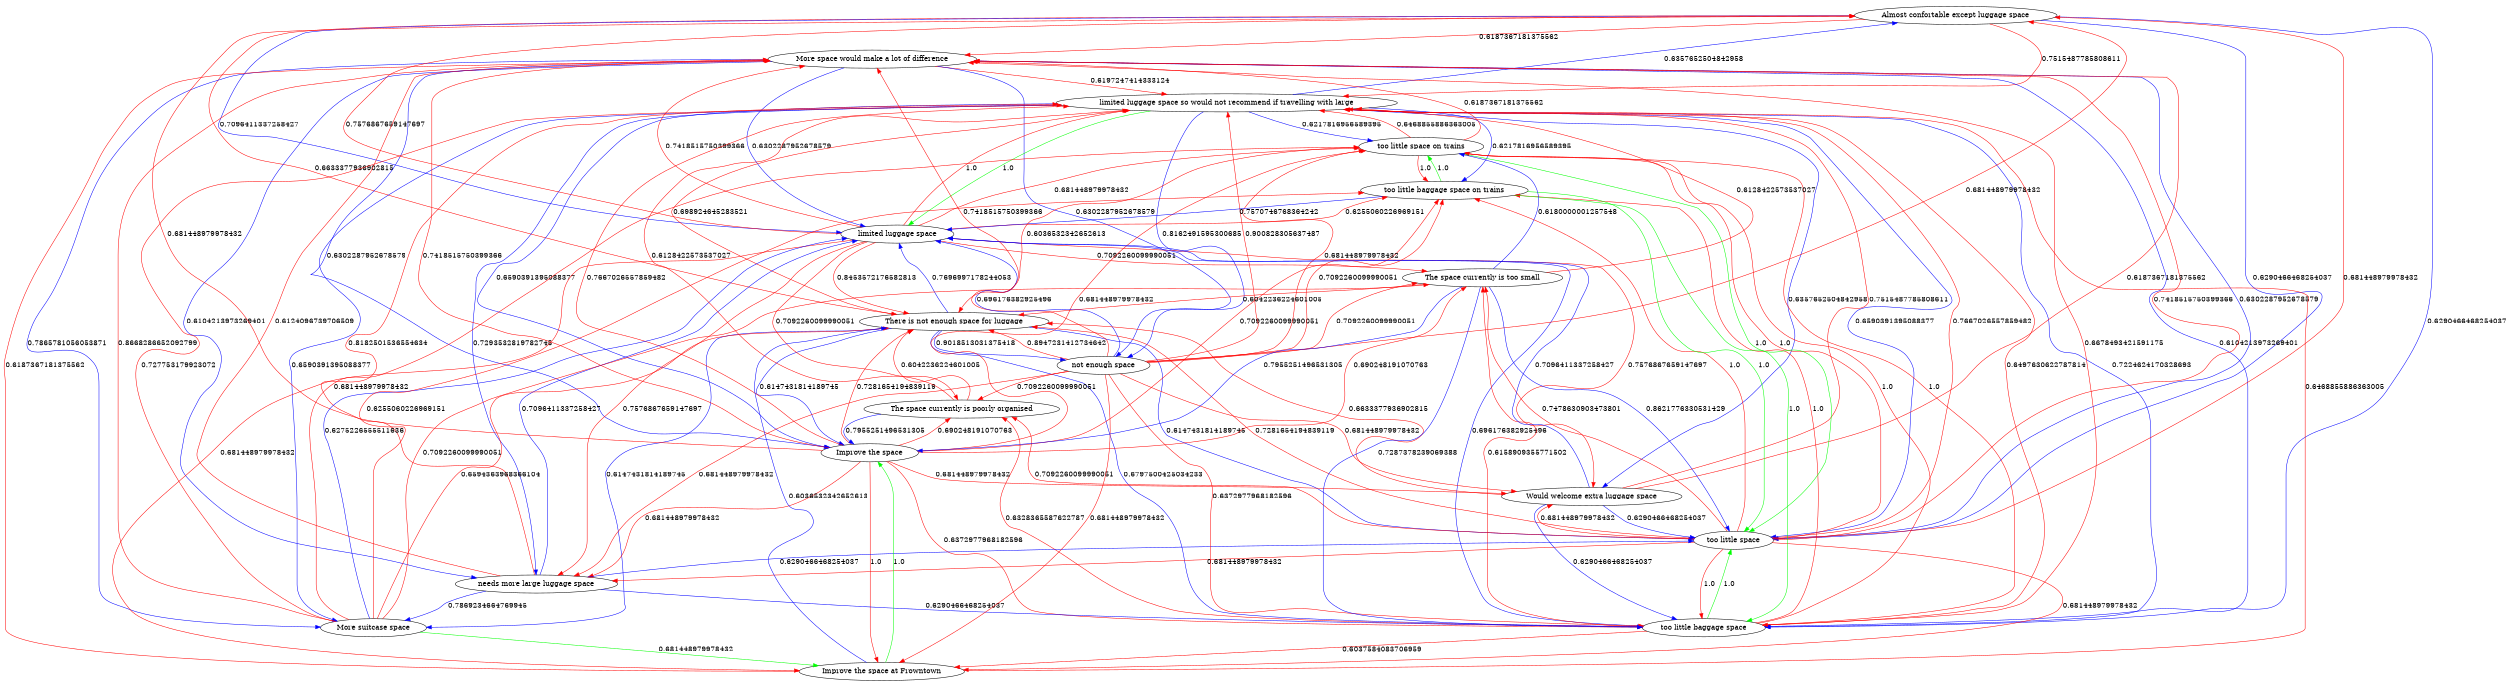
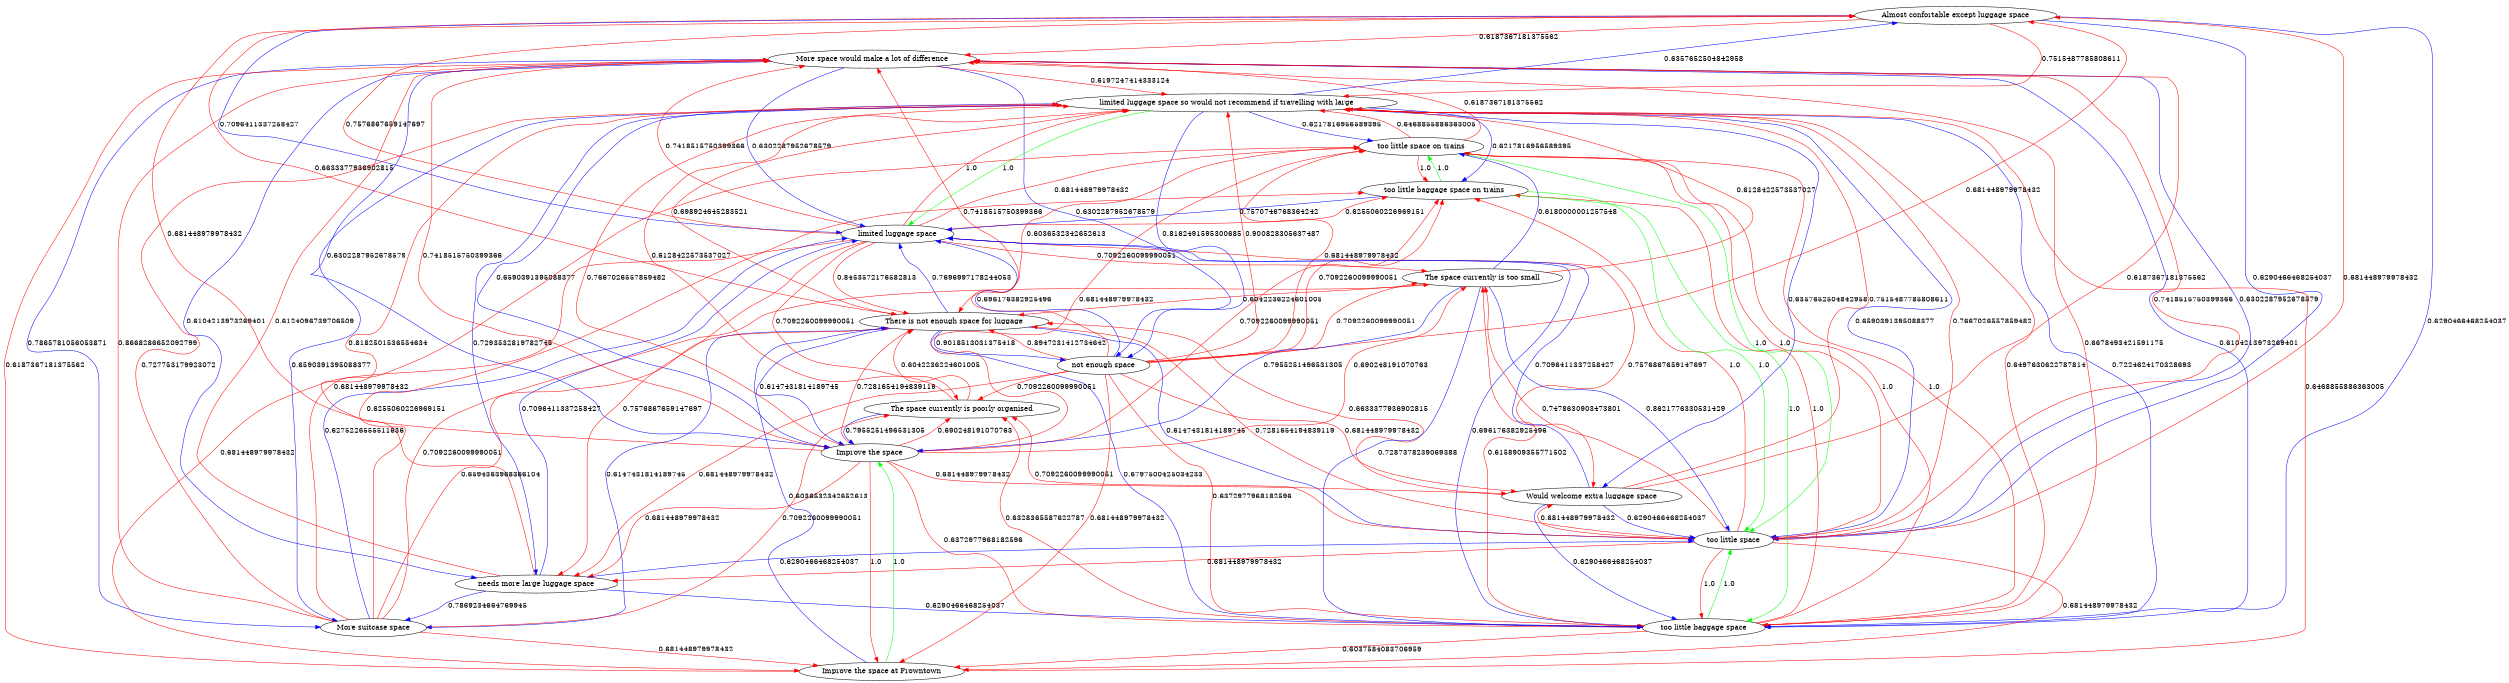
none -> (693, 588)
(617, 649) -> (617, 649)
